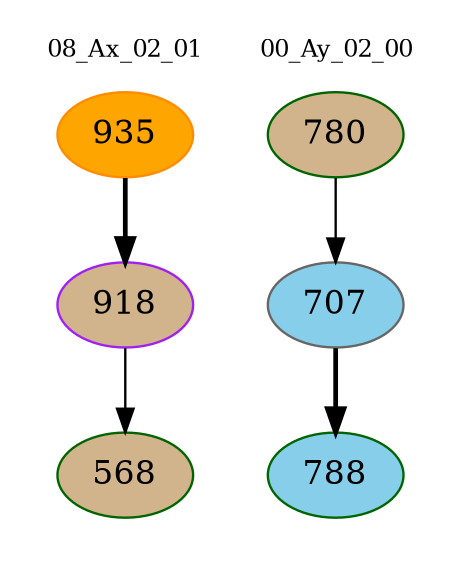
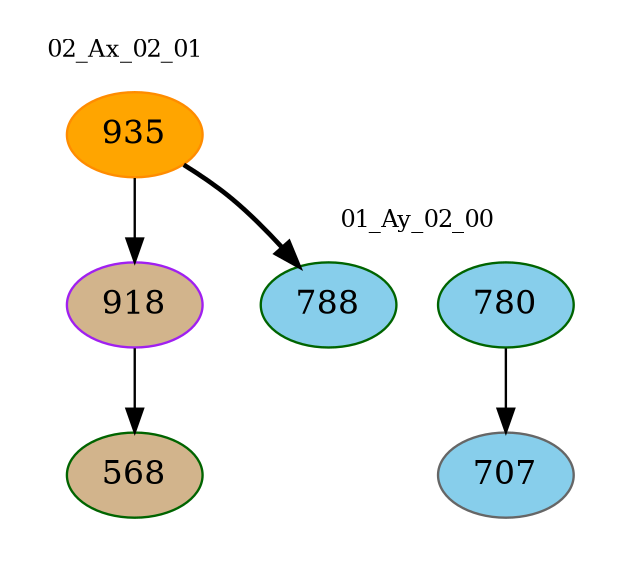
(125, 51) -> (125, 51)
(337, 51) -> (417, 221)
(336, 135) -> (506, 305)
(125, 208) -> (135, 208)
(336, 378) -> (257, 222)
